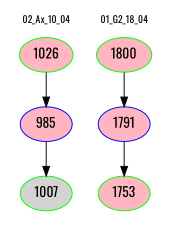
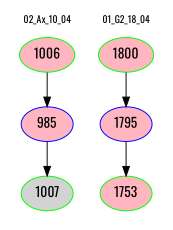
(46, 55) -> (47, 55)
(124, 124) -> (126, 124)
